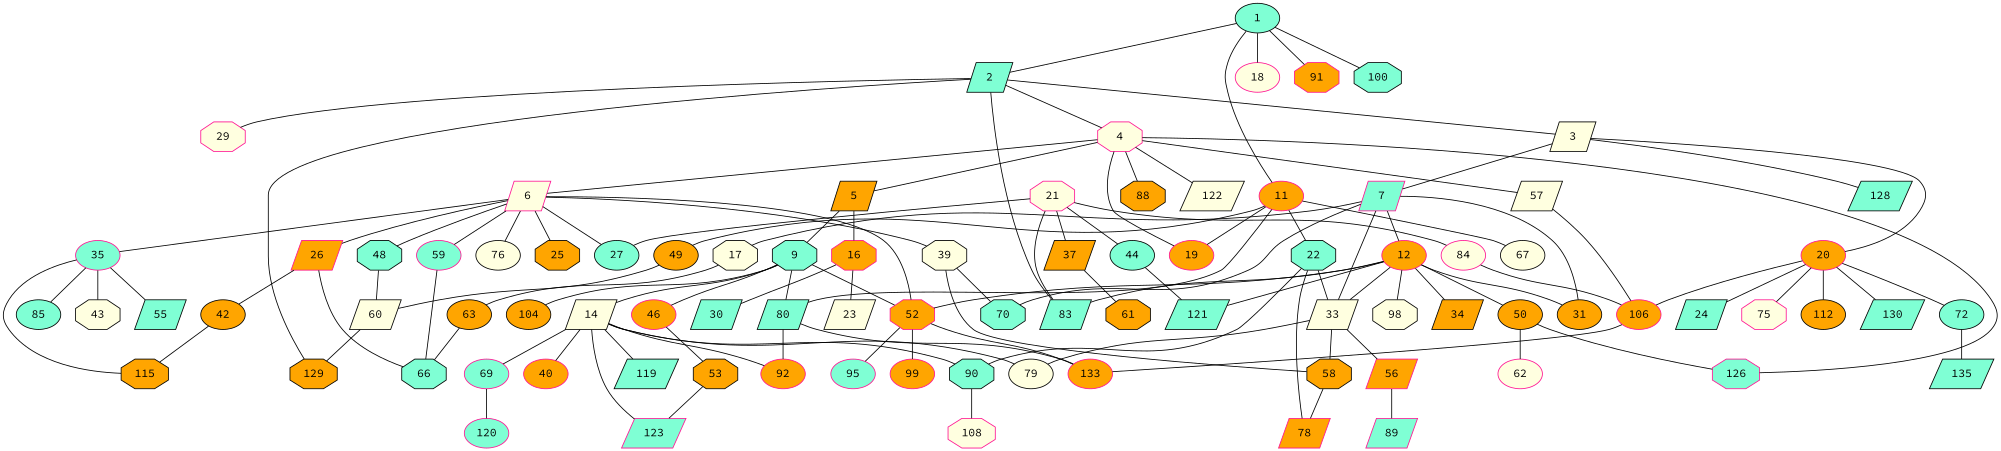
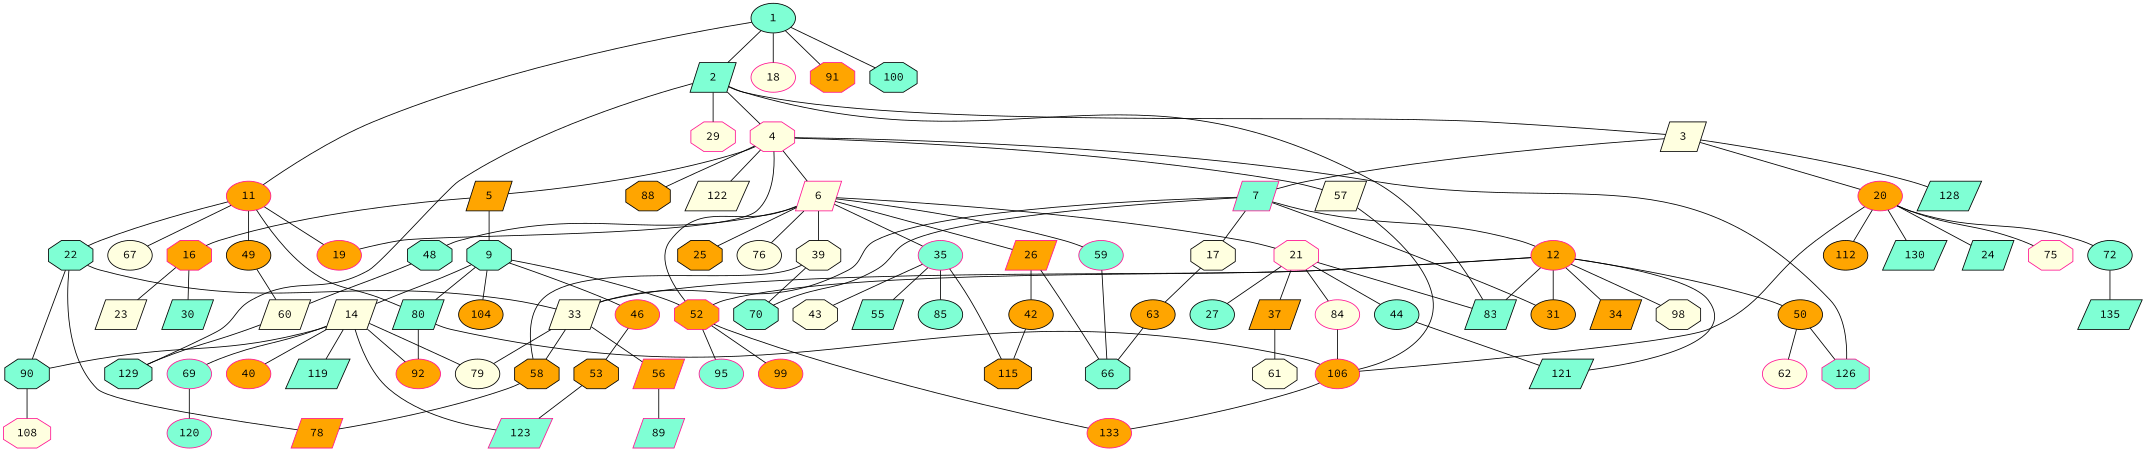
(572, 226) -> (1079, 217)
(1128, 315) -> (1275, 374)
(958, 344) -> (878, 344)
(314, 374) -> (128, 374)
